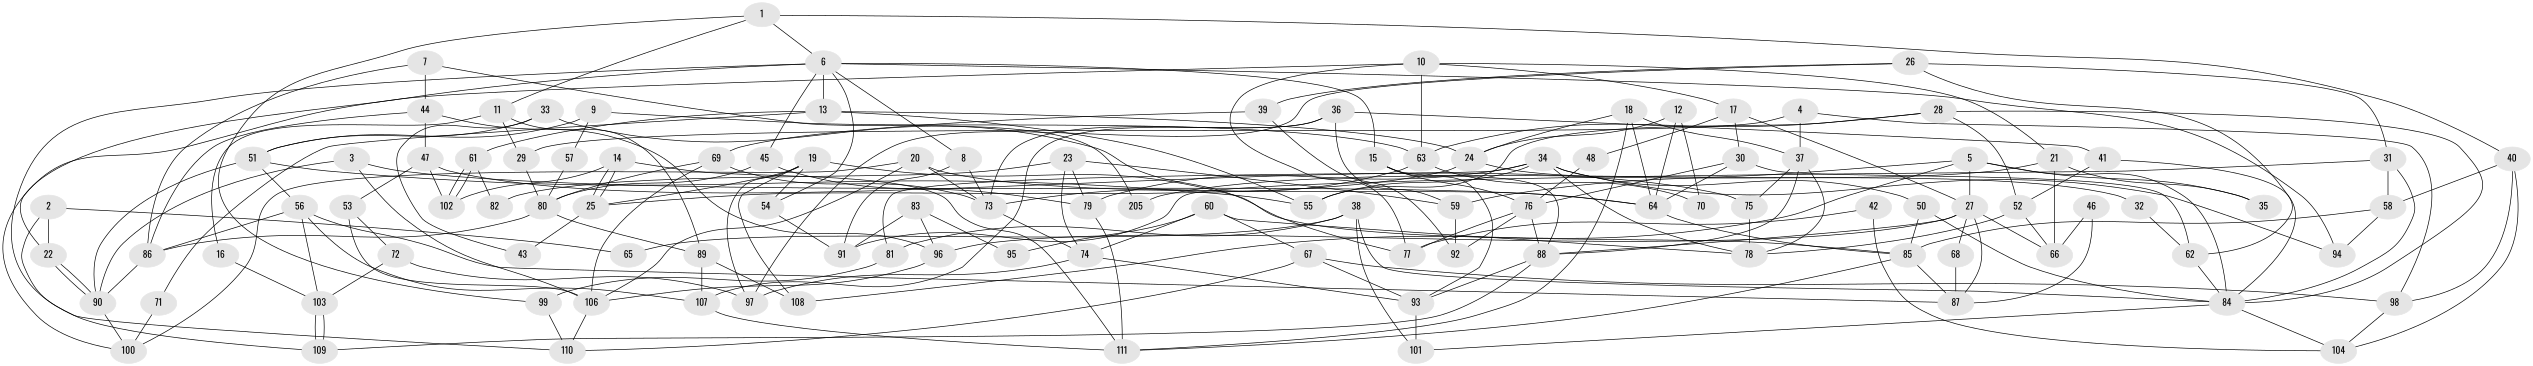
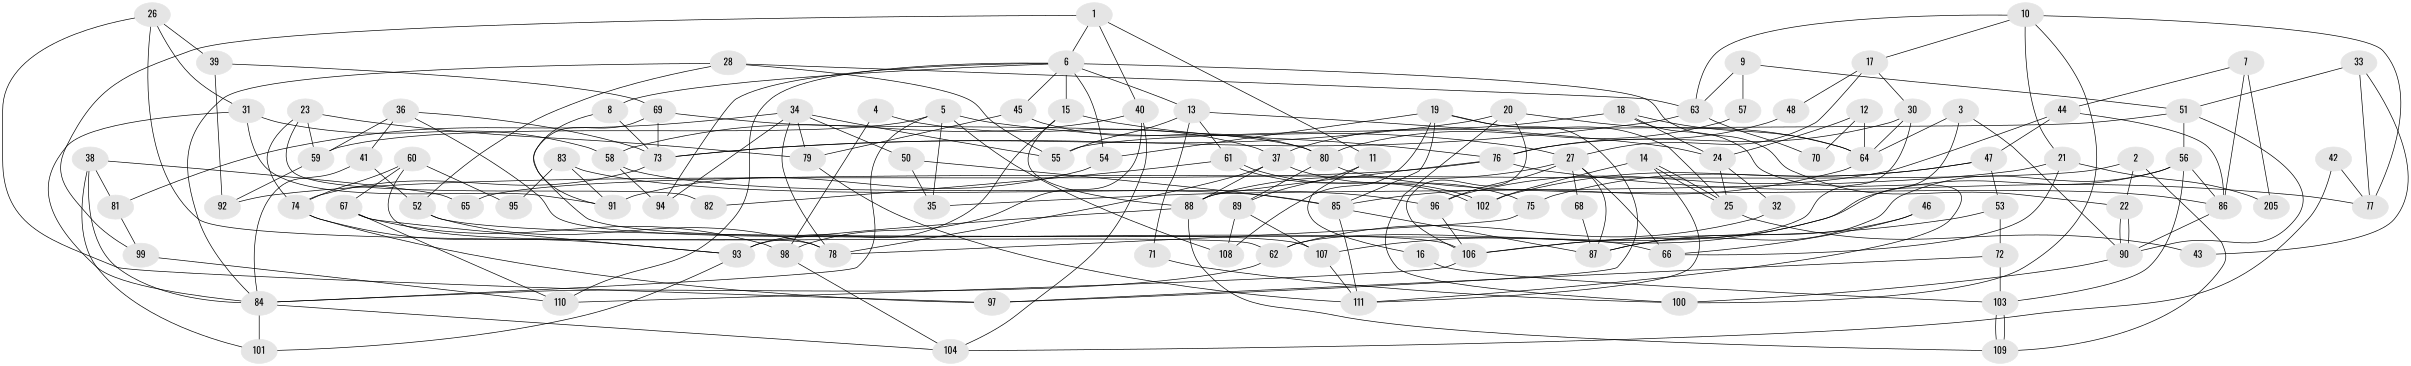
(521, 159) -> none
(2059, 276) -> (919, 183)
